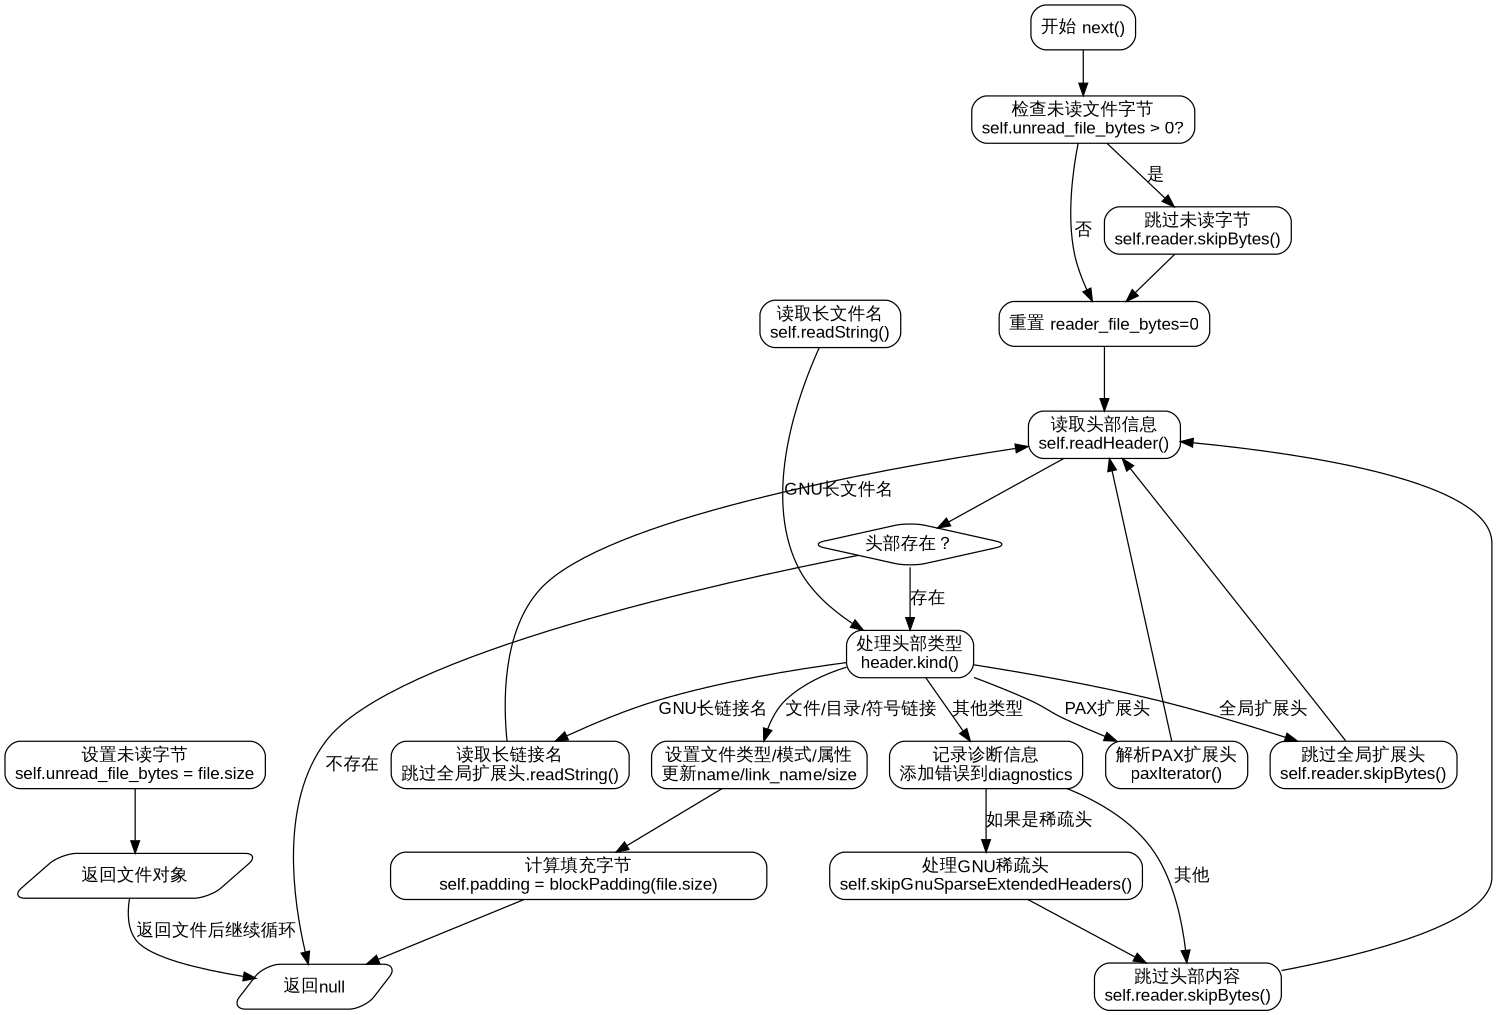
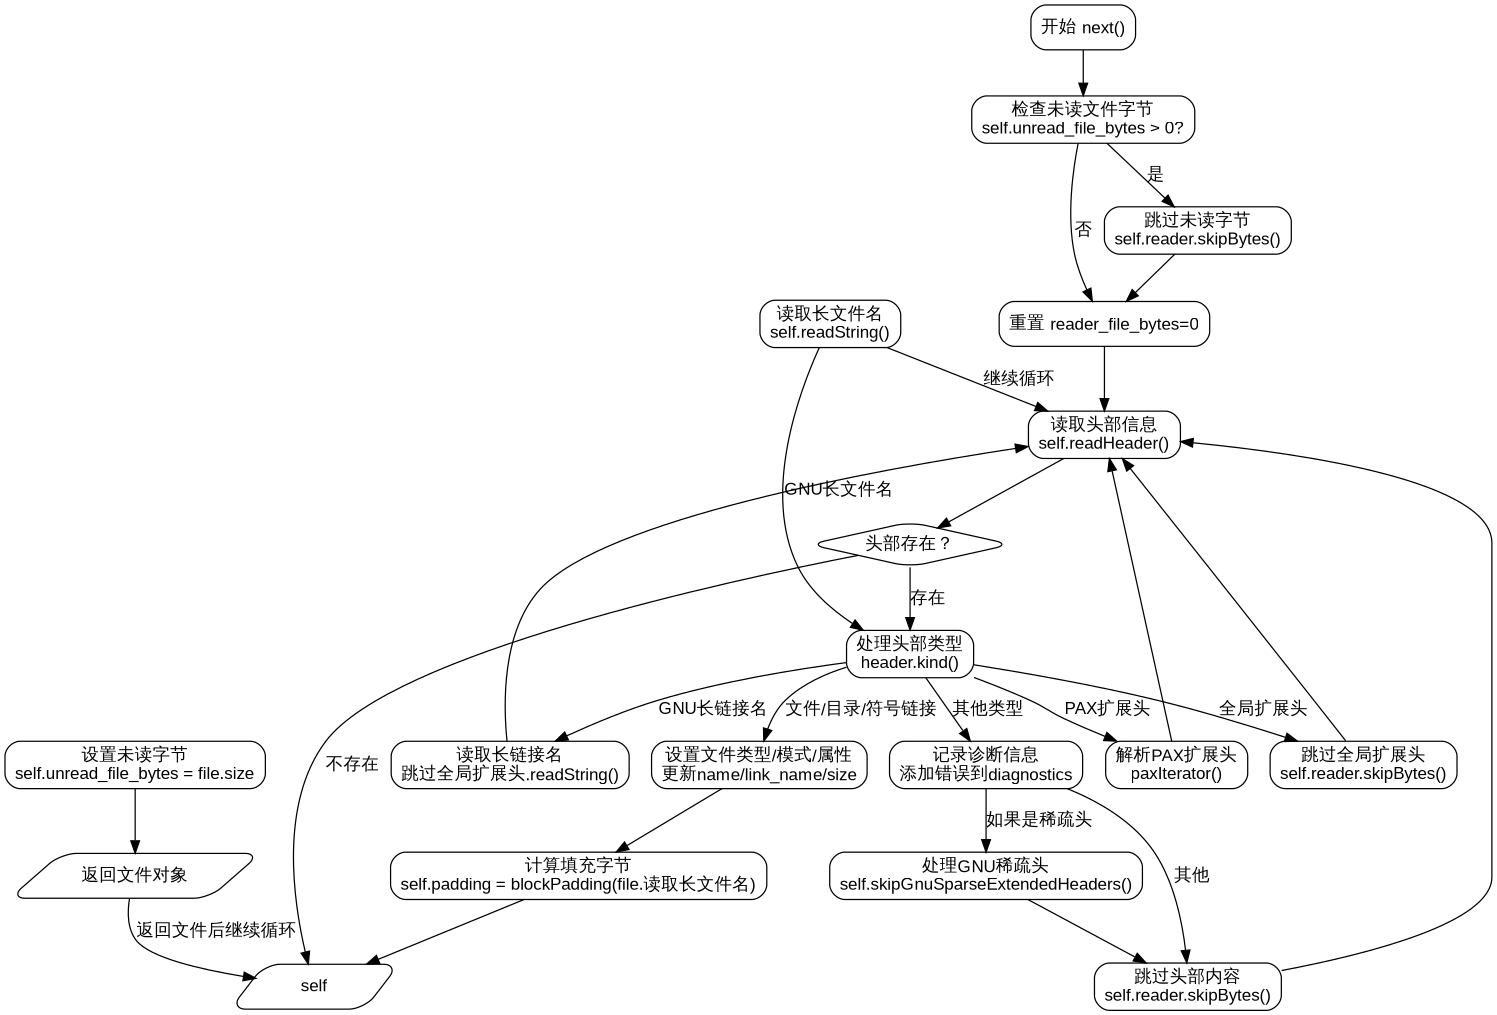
none -> (961, 377)
(579, 876) -> (579, 876)
(315, 987) -> (315, 987)
